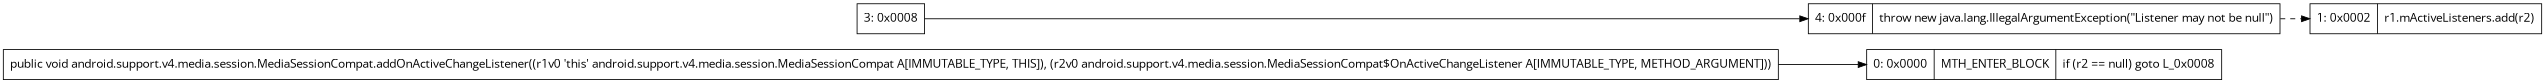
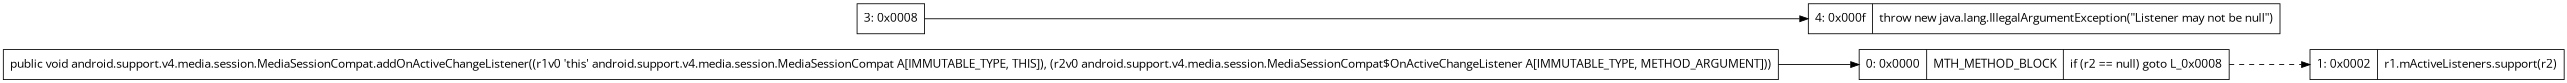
(2460, 18) -> (2471, 64)
(2291, 19) -> (2265, 65)
(1995, 64) -> (1995, 64)
